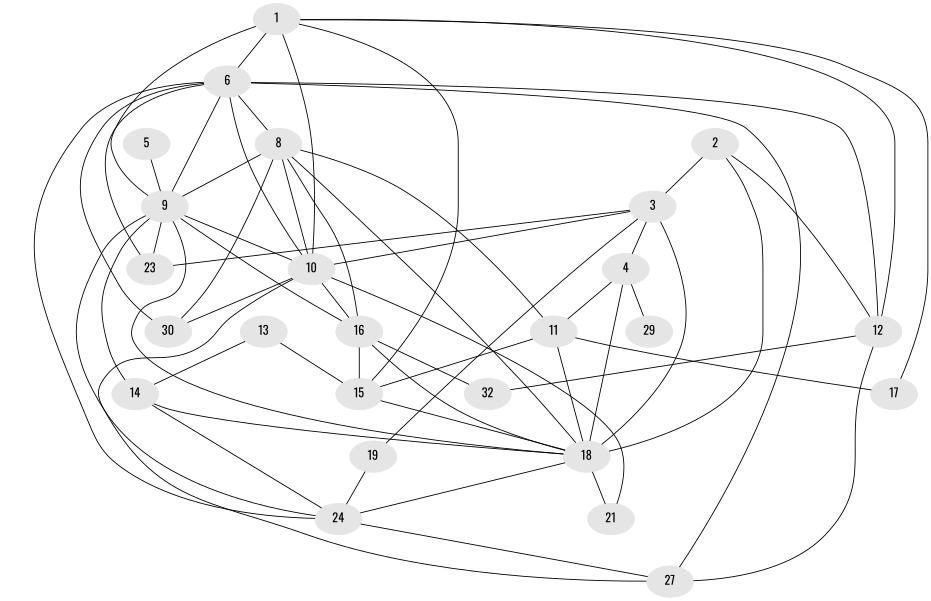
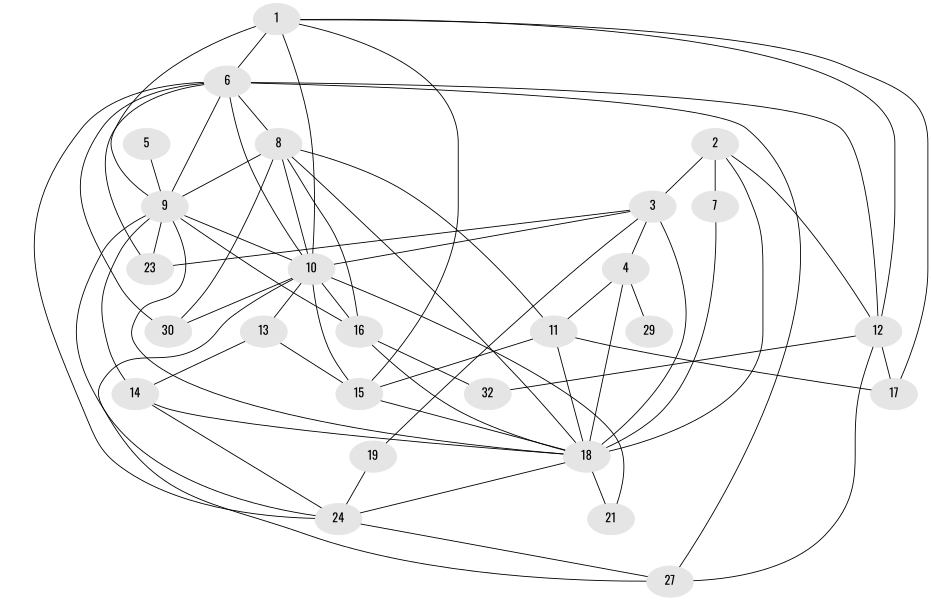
none -> (715, 207)
none -> (288, 300)
(359, 363) -> (324, 335)
none -> (886, 363)
